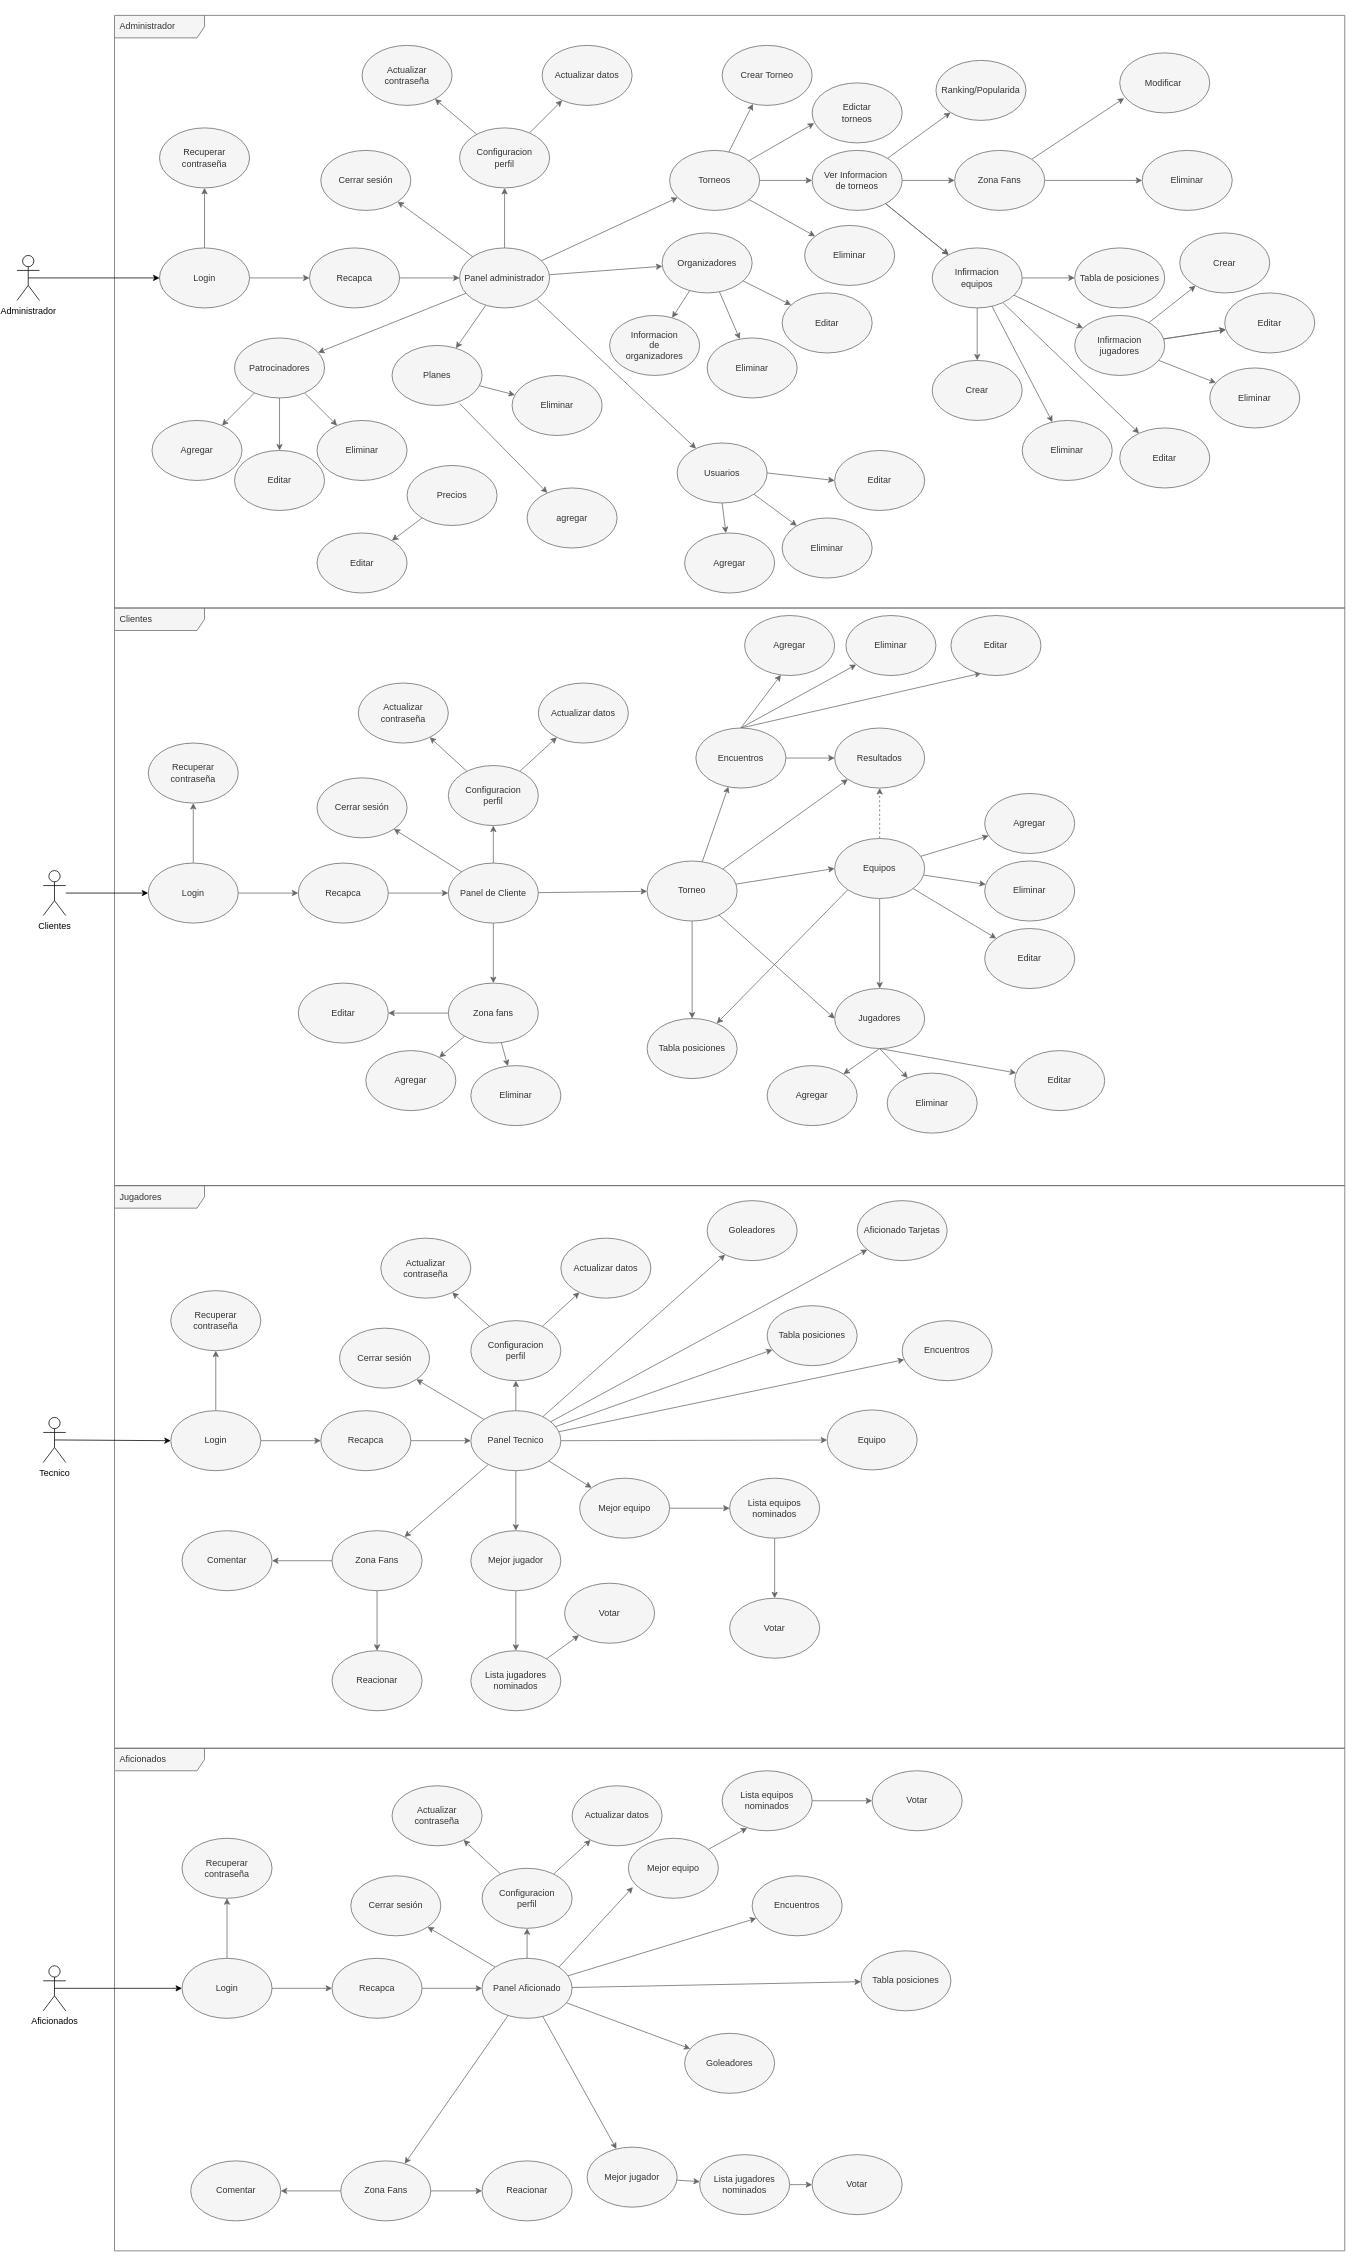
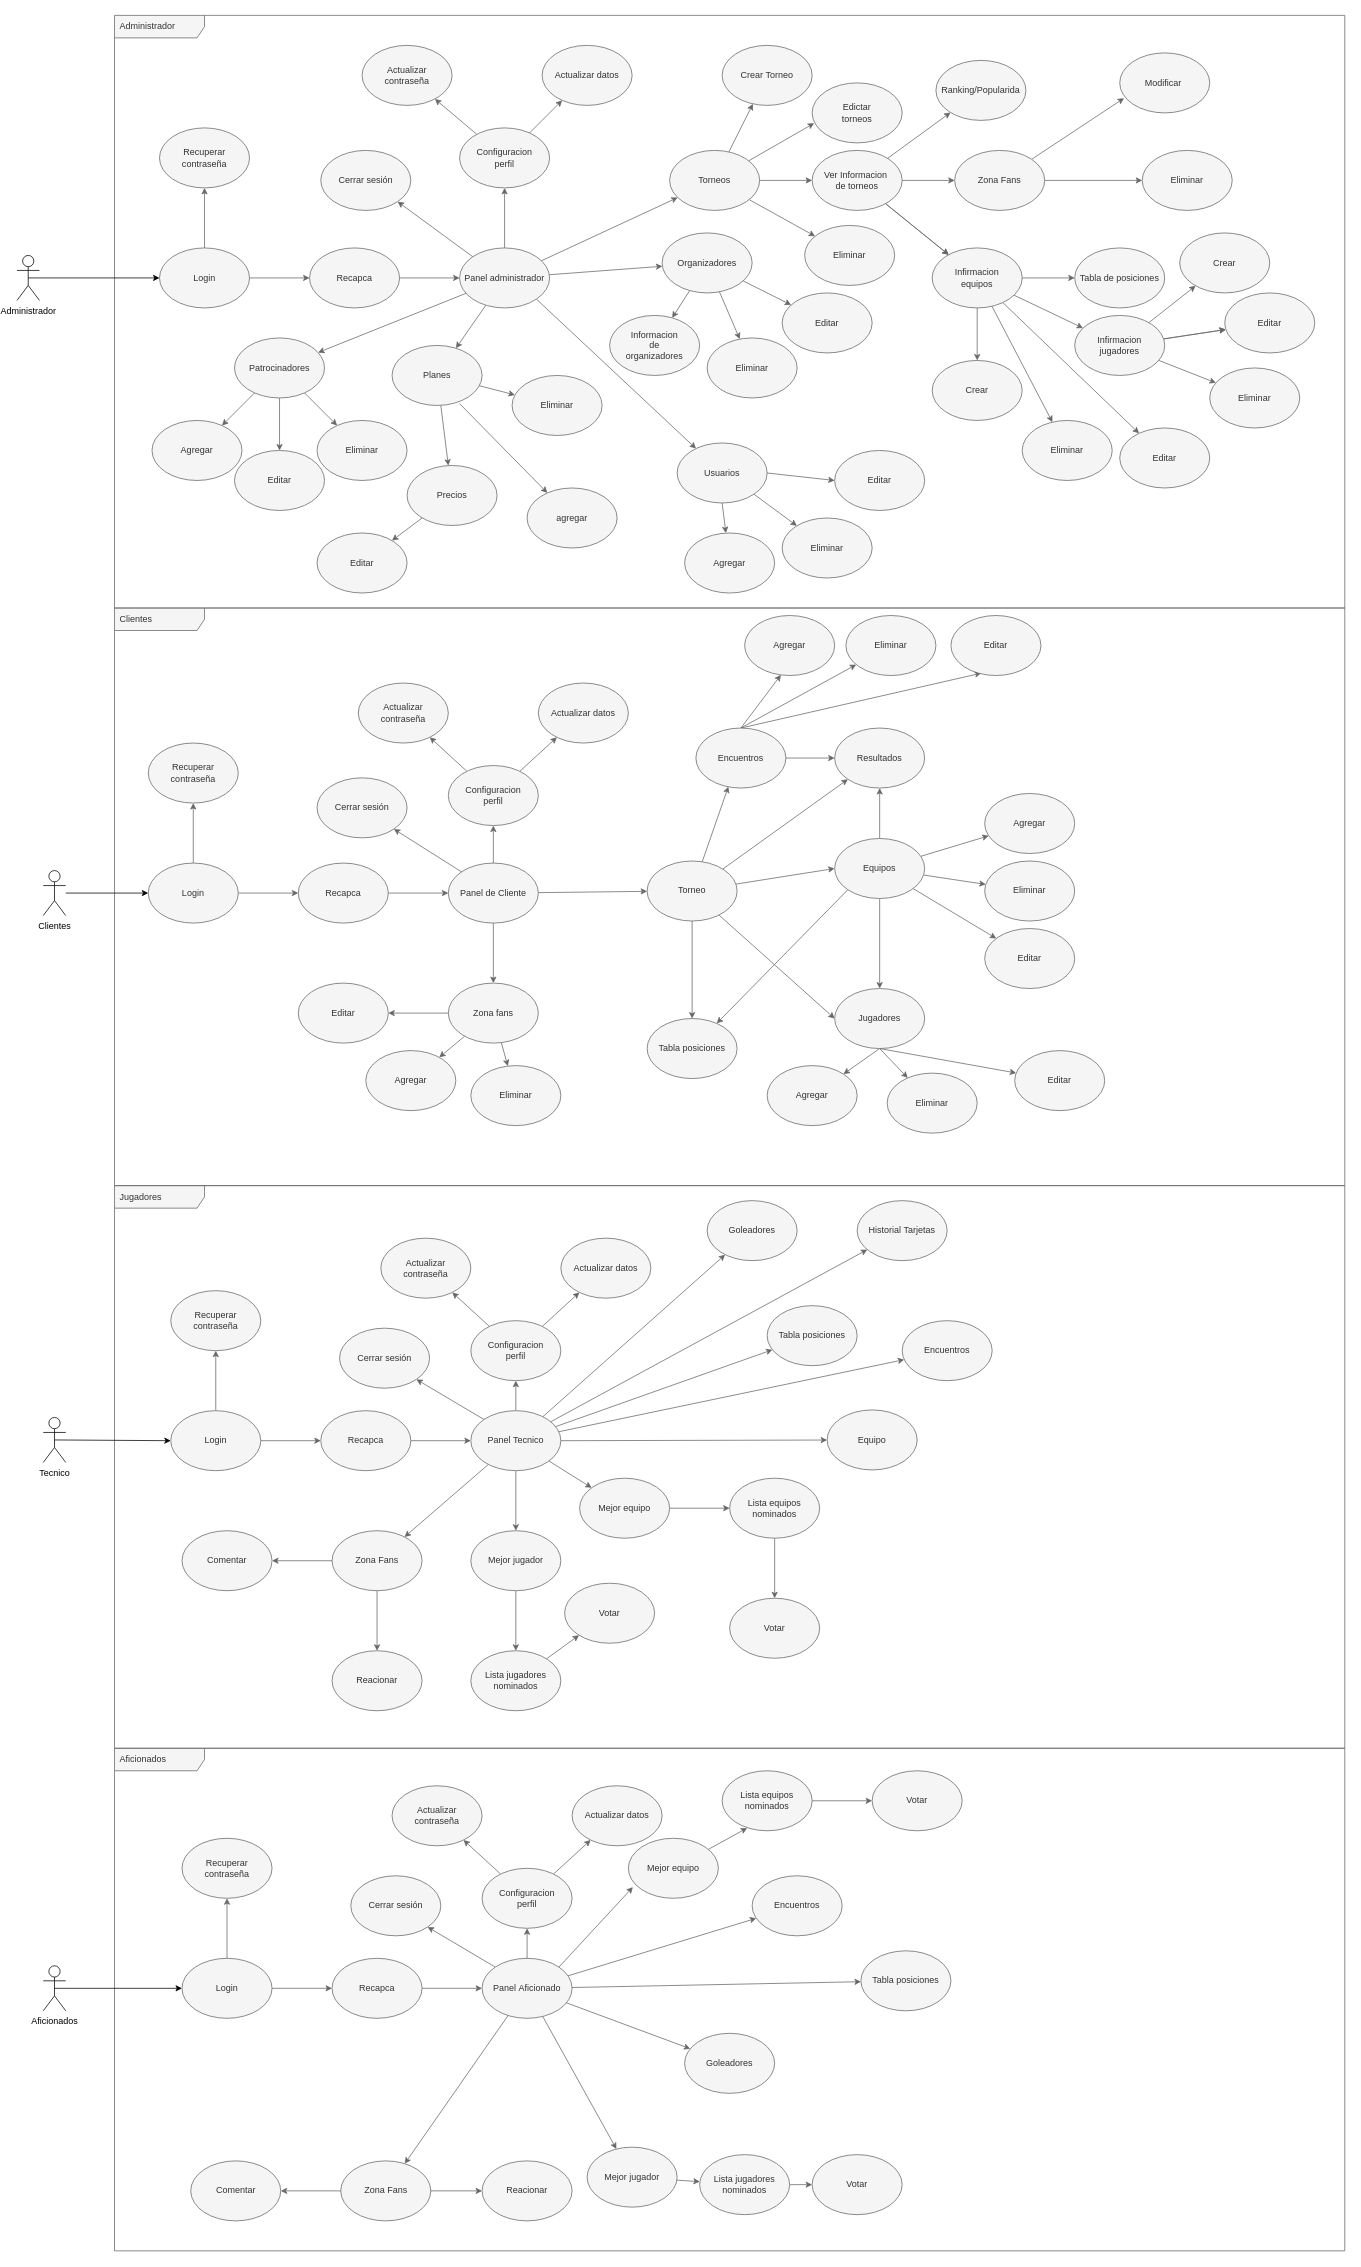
none -> (444, 434)
(879, 815) -> (879, 815)
(902, 1230) -> (902, 1230)
